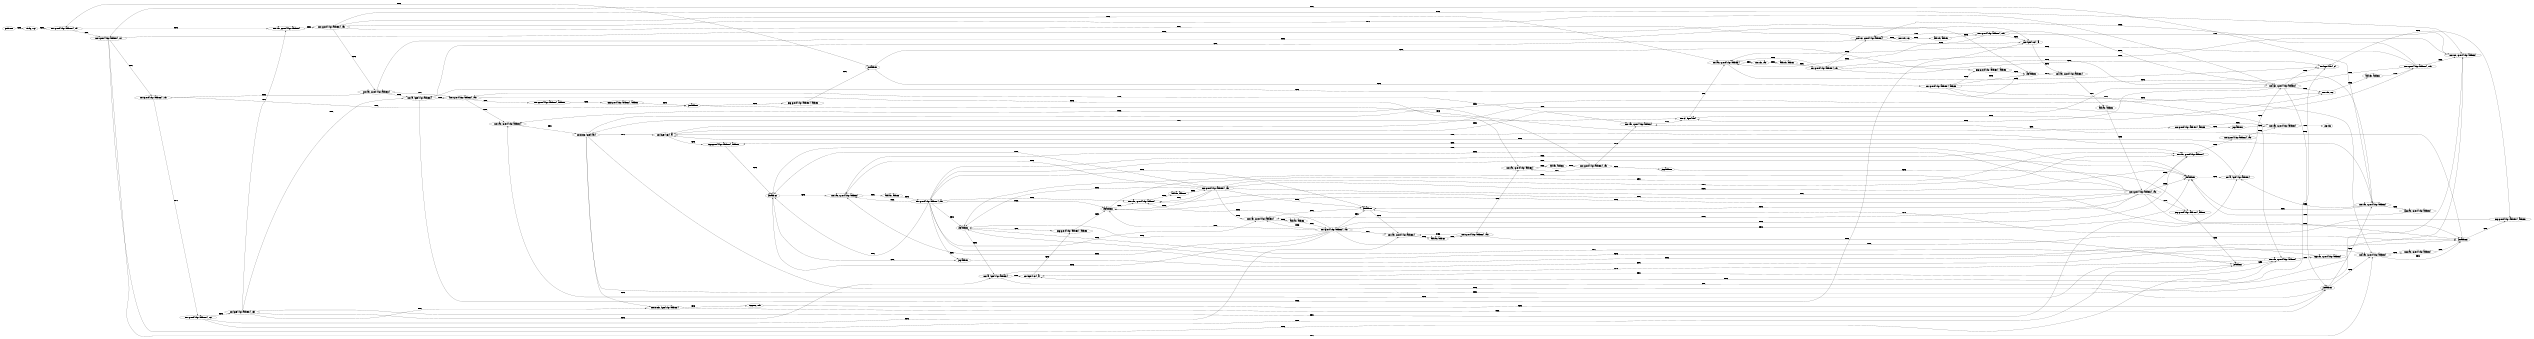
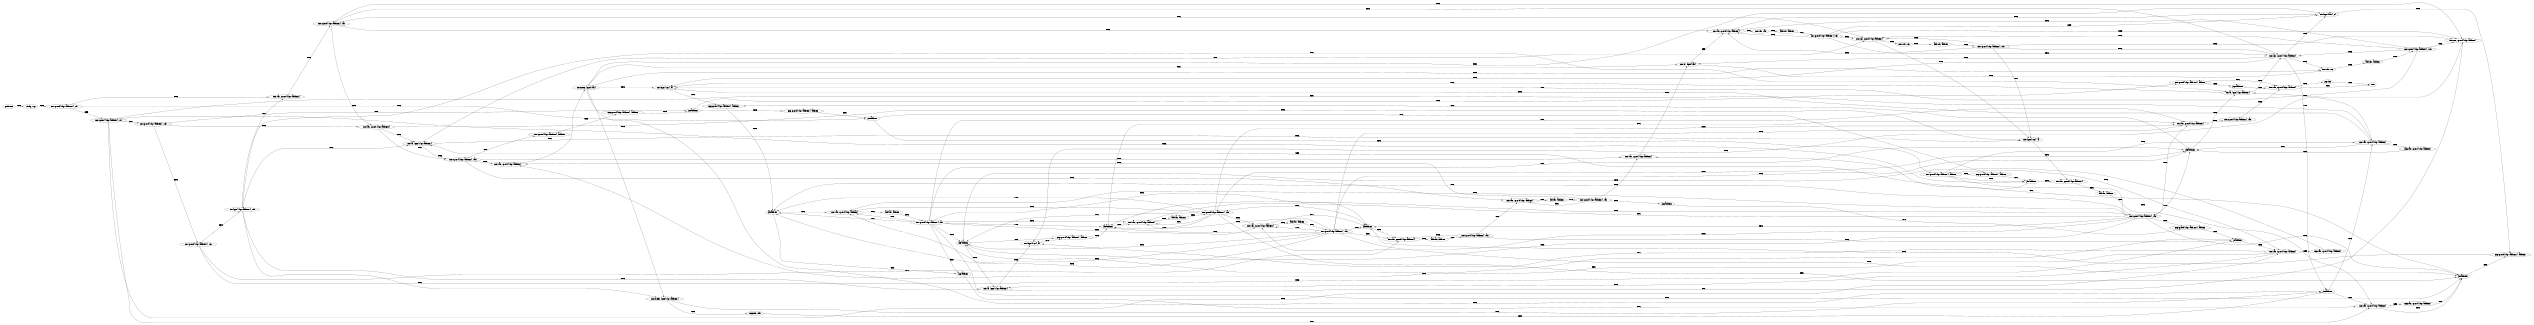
none -> (2373, 85)
